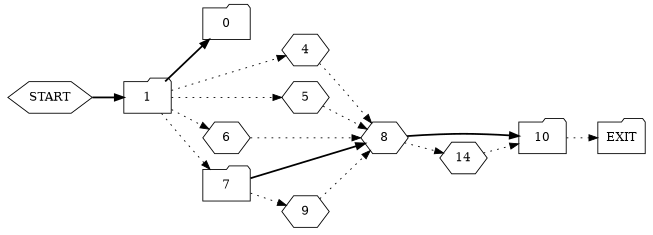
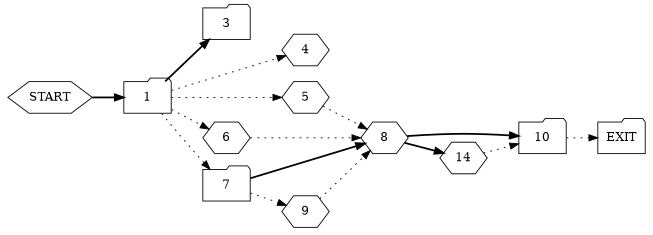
(227, 24) -> (227, 24)
(343, 89) -> none
(420, 147) -> (420, 147)
